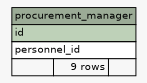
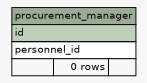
(88, 67) -> (88, 67)
